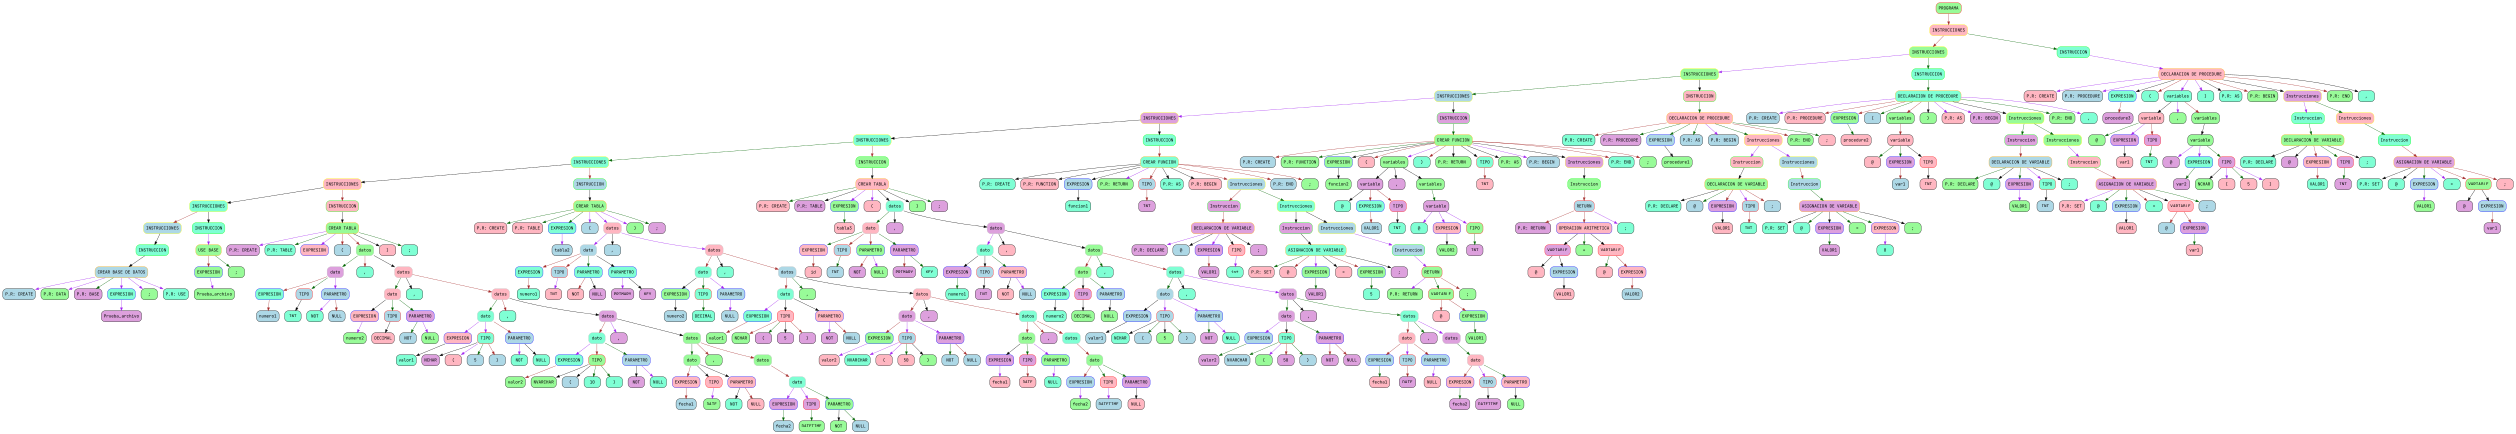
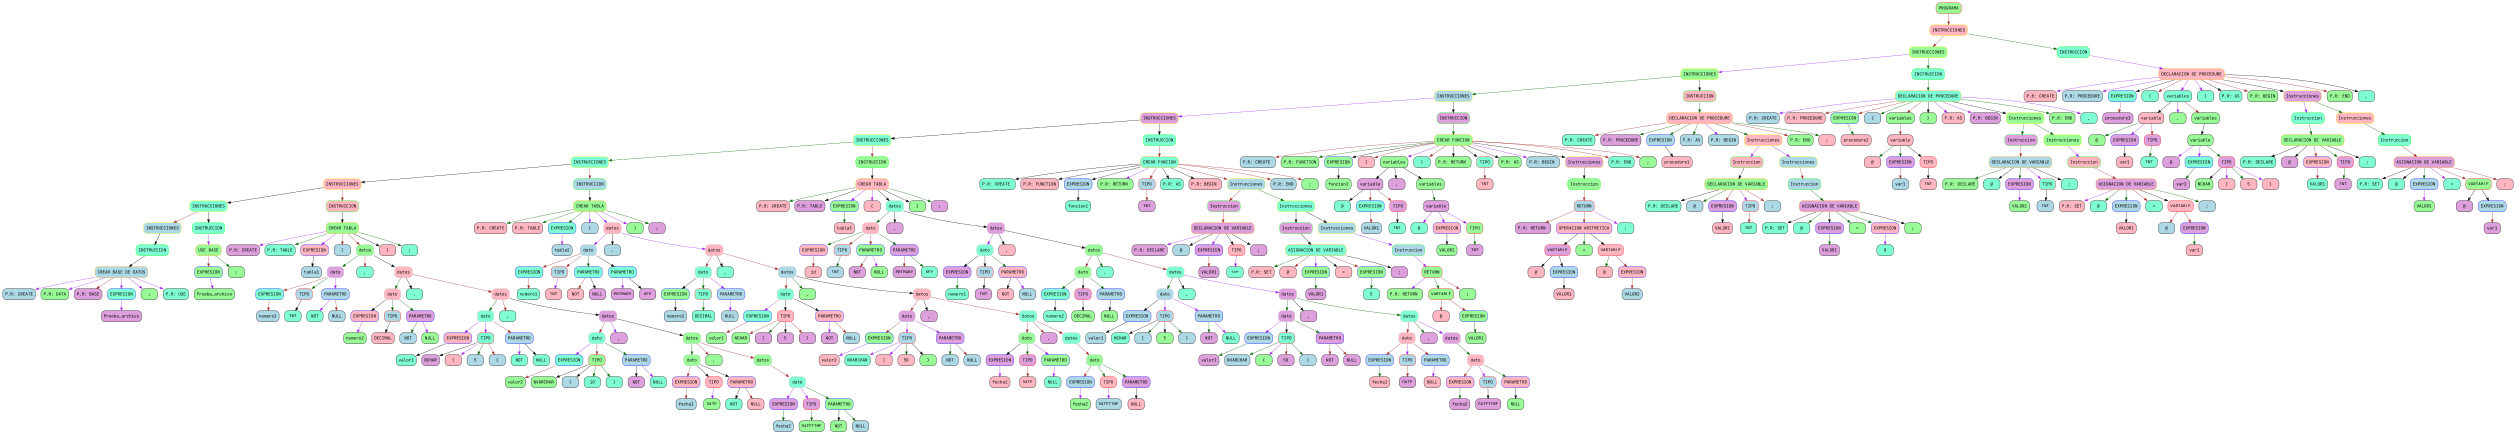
(1677, 162) -> (1677, 162)
none -> (312, 272)
(106, 282) -> (106, 282)
